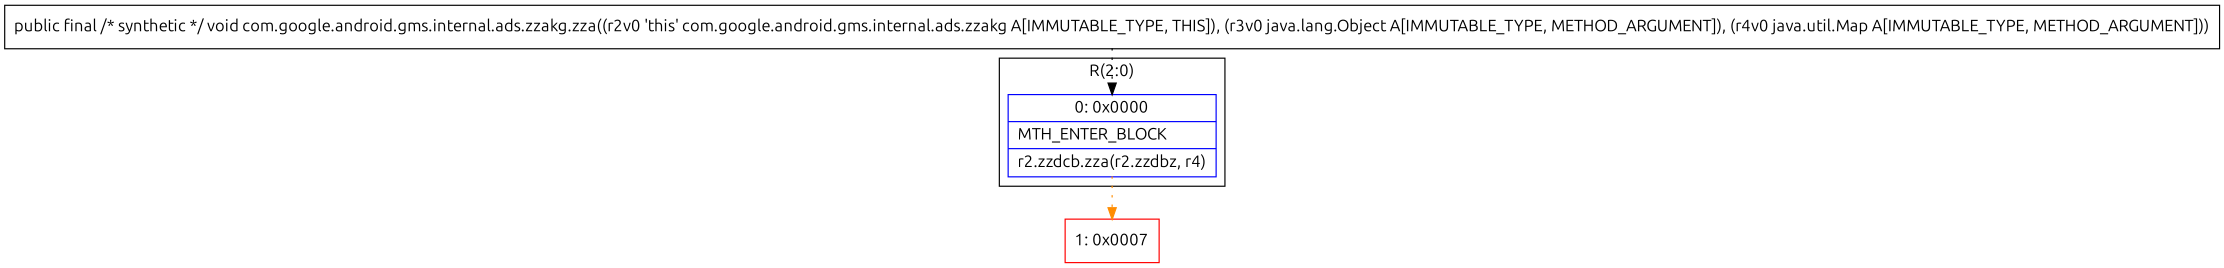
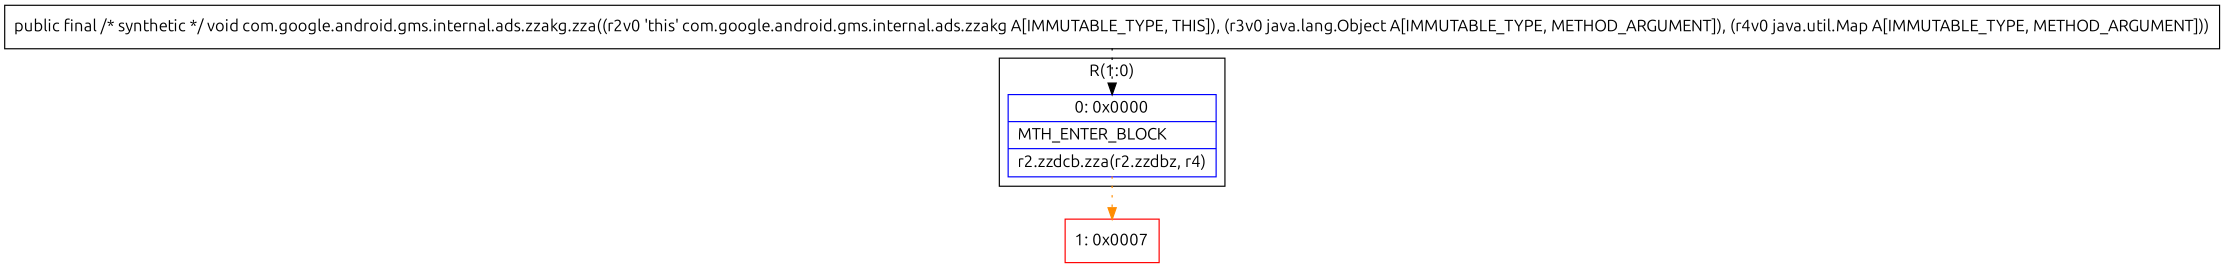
(1112, 72) -> (1112, 72)
